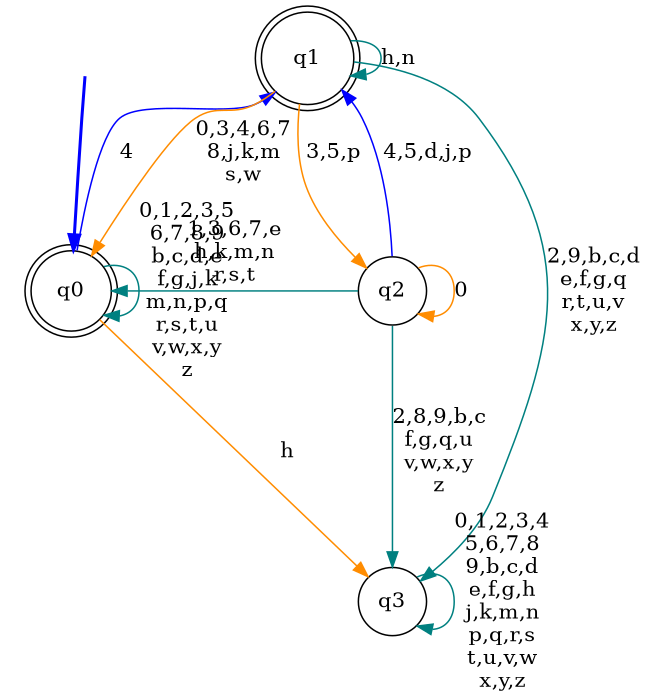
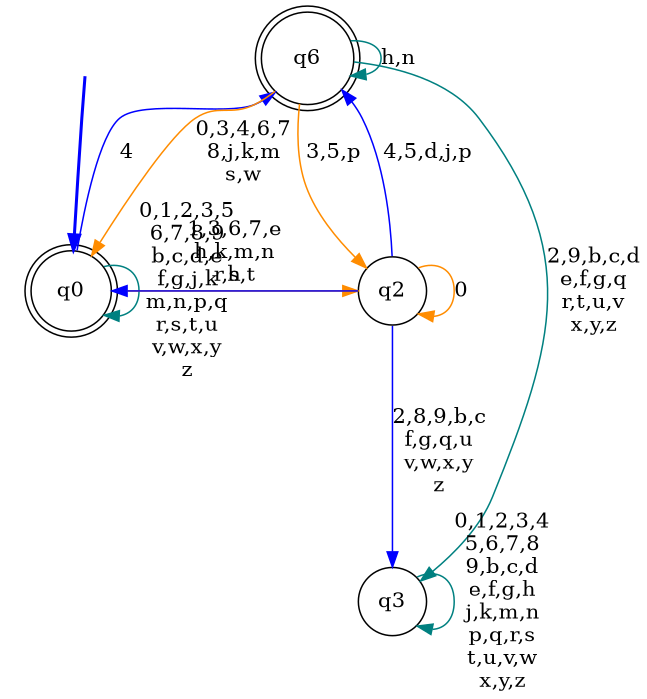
(308, 58) -> (308, 58)
(237, 291) -> (243, 291)
(392, 439) -> (392, 439)
(228, 443) -> (227, 291)
